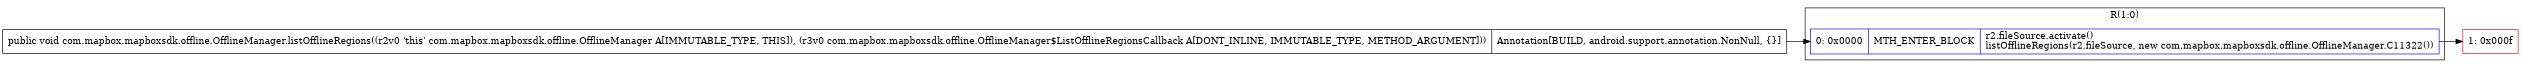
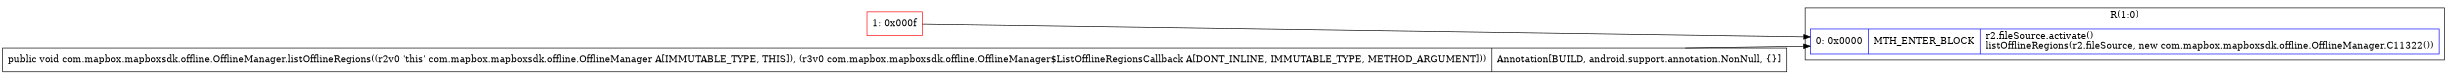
(2448, 41) -> (1363, 30)
